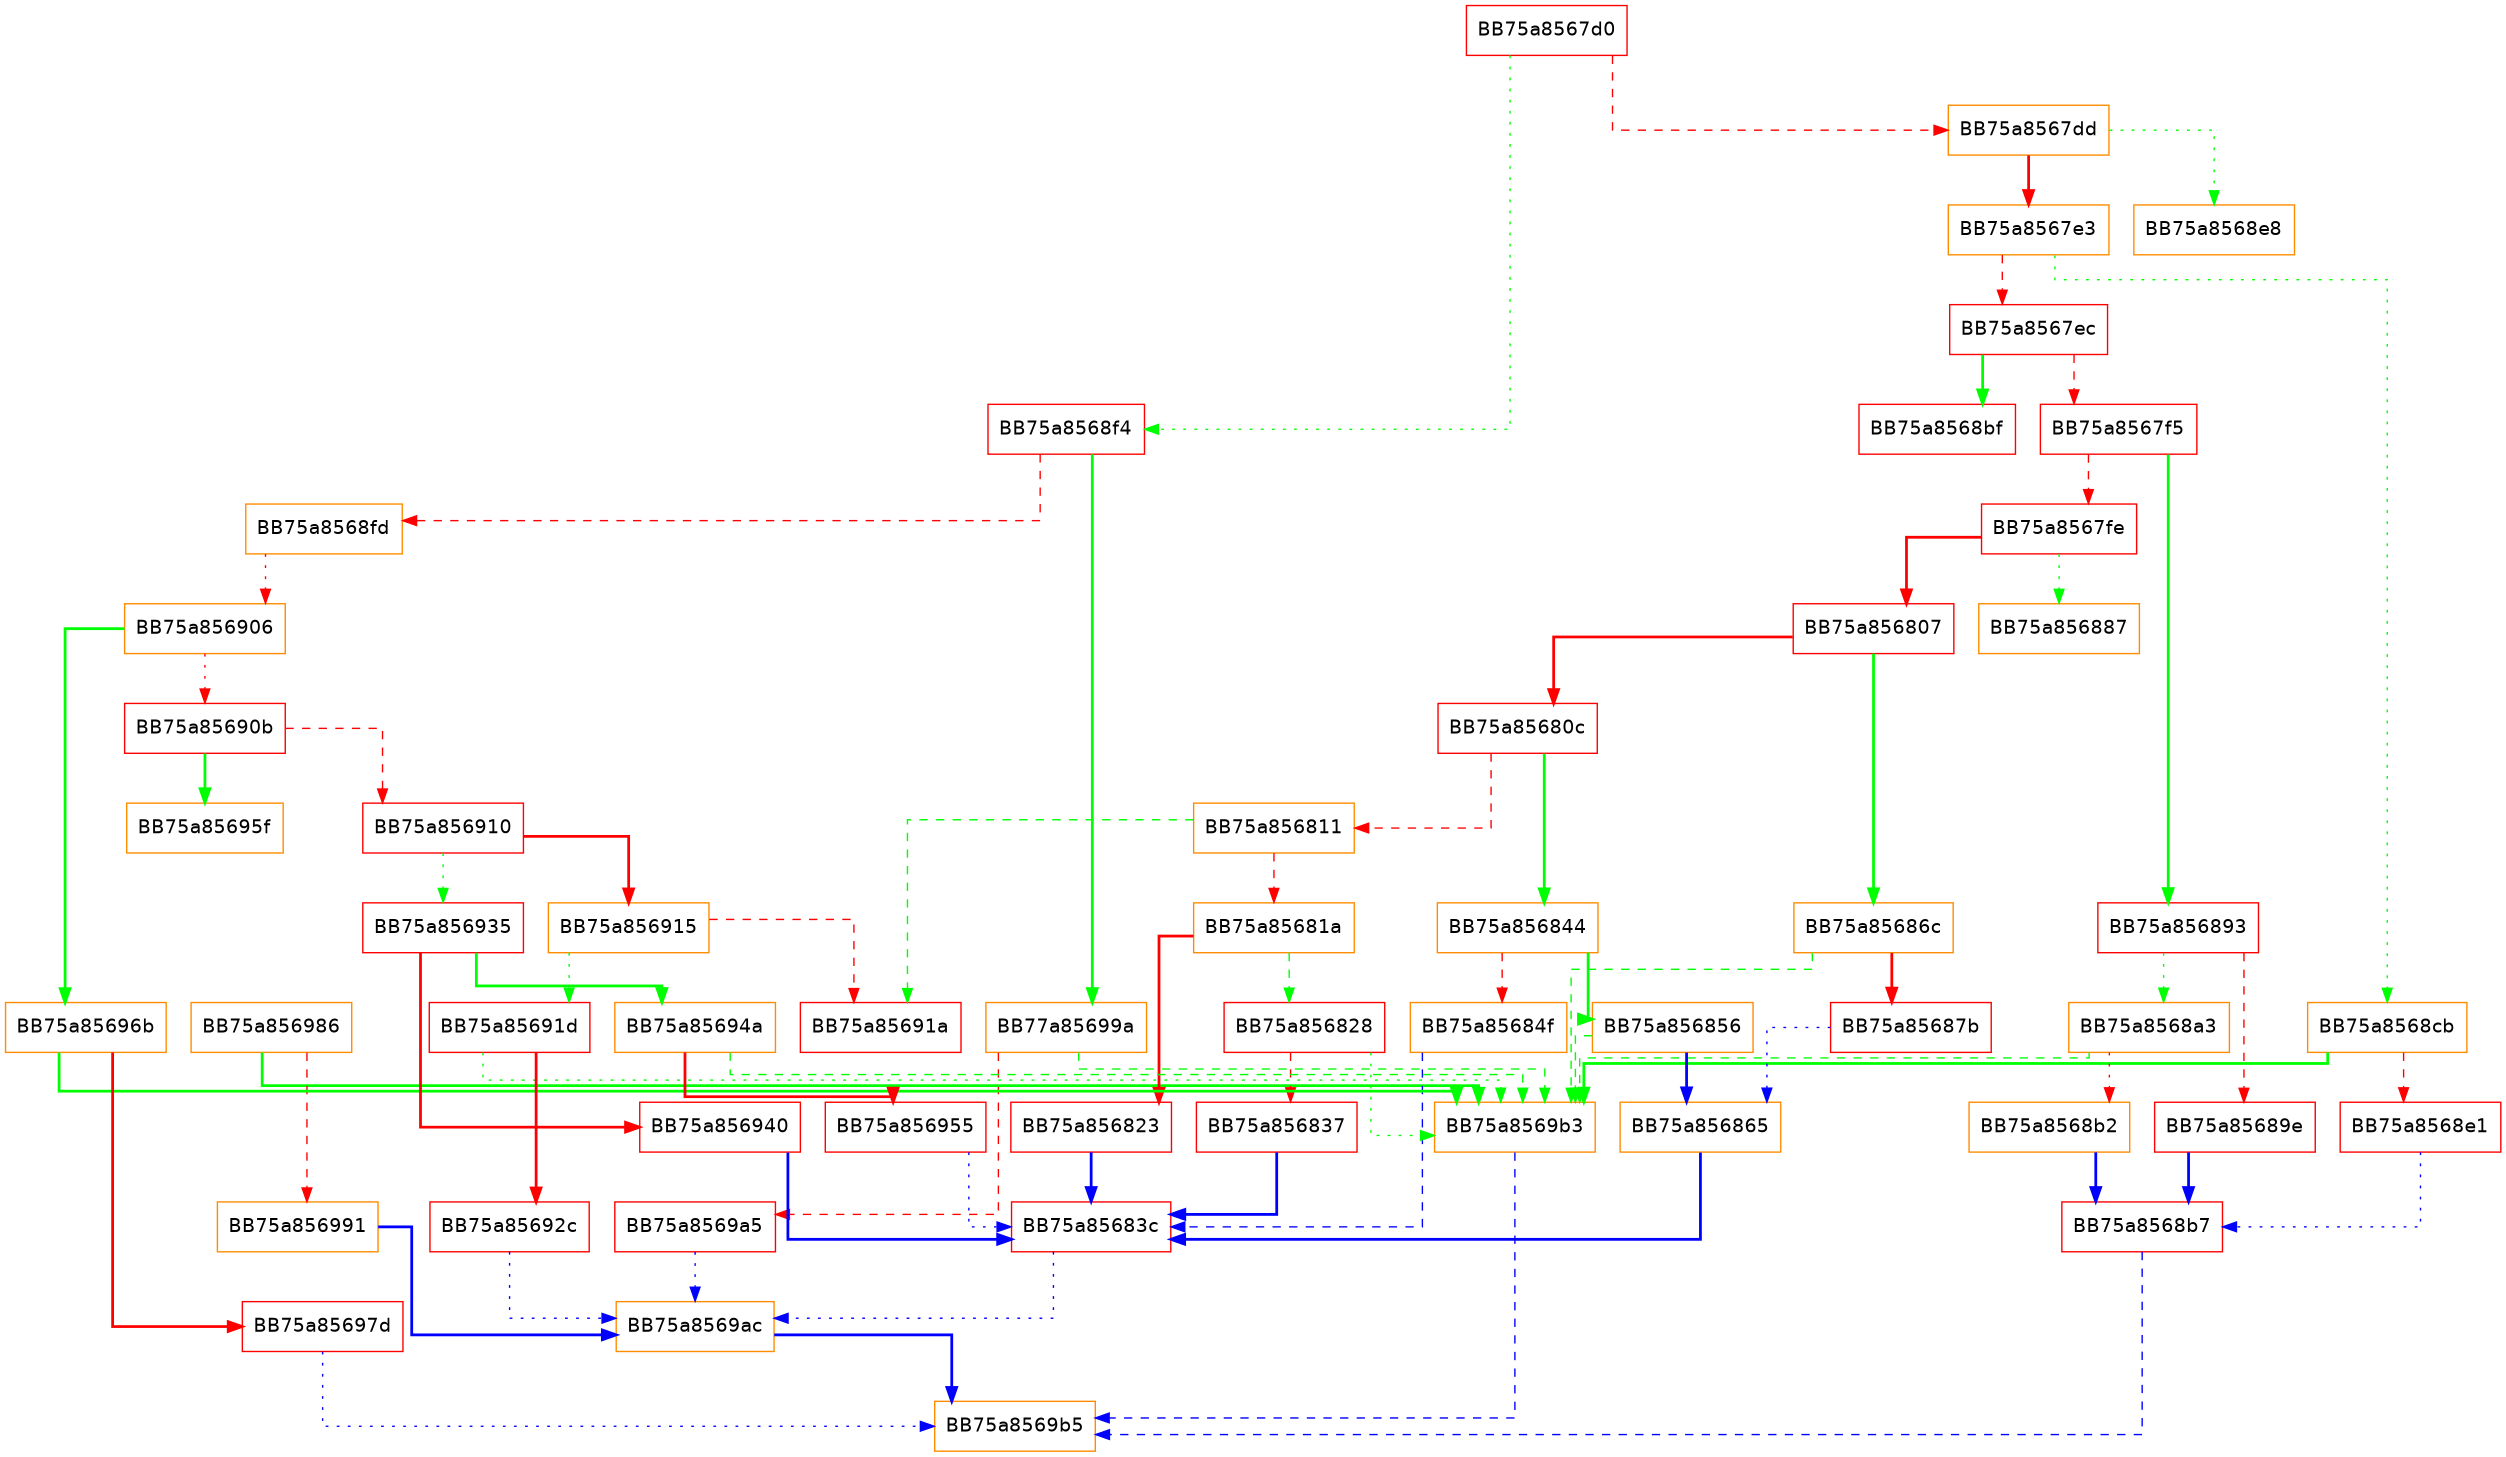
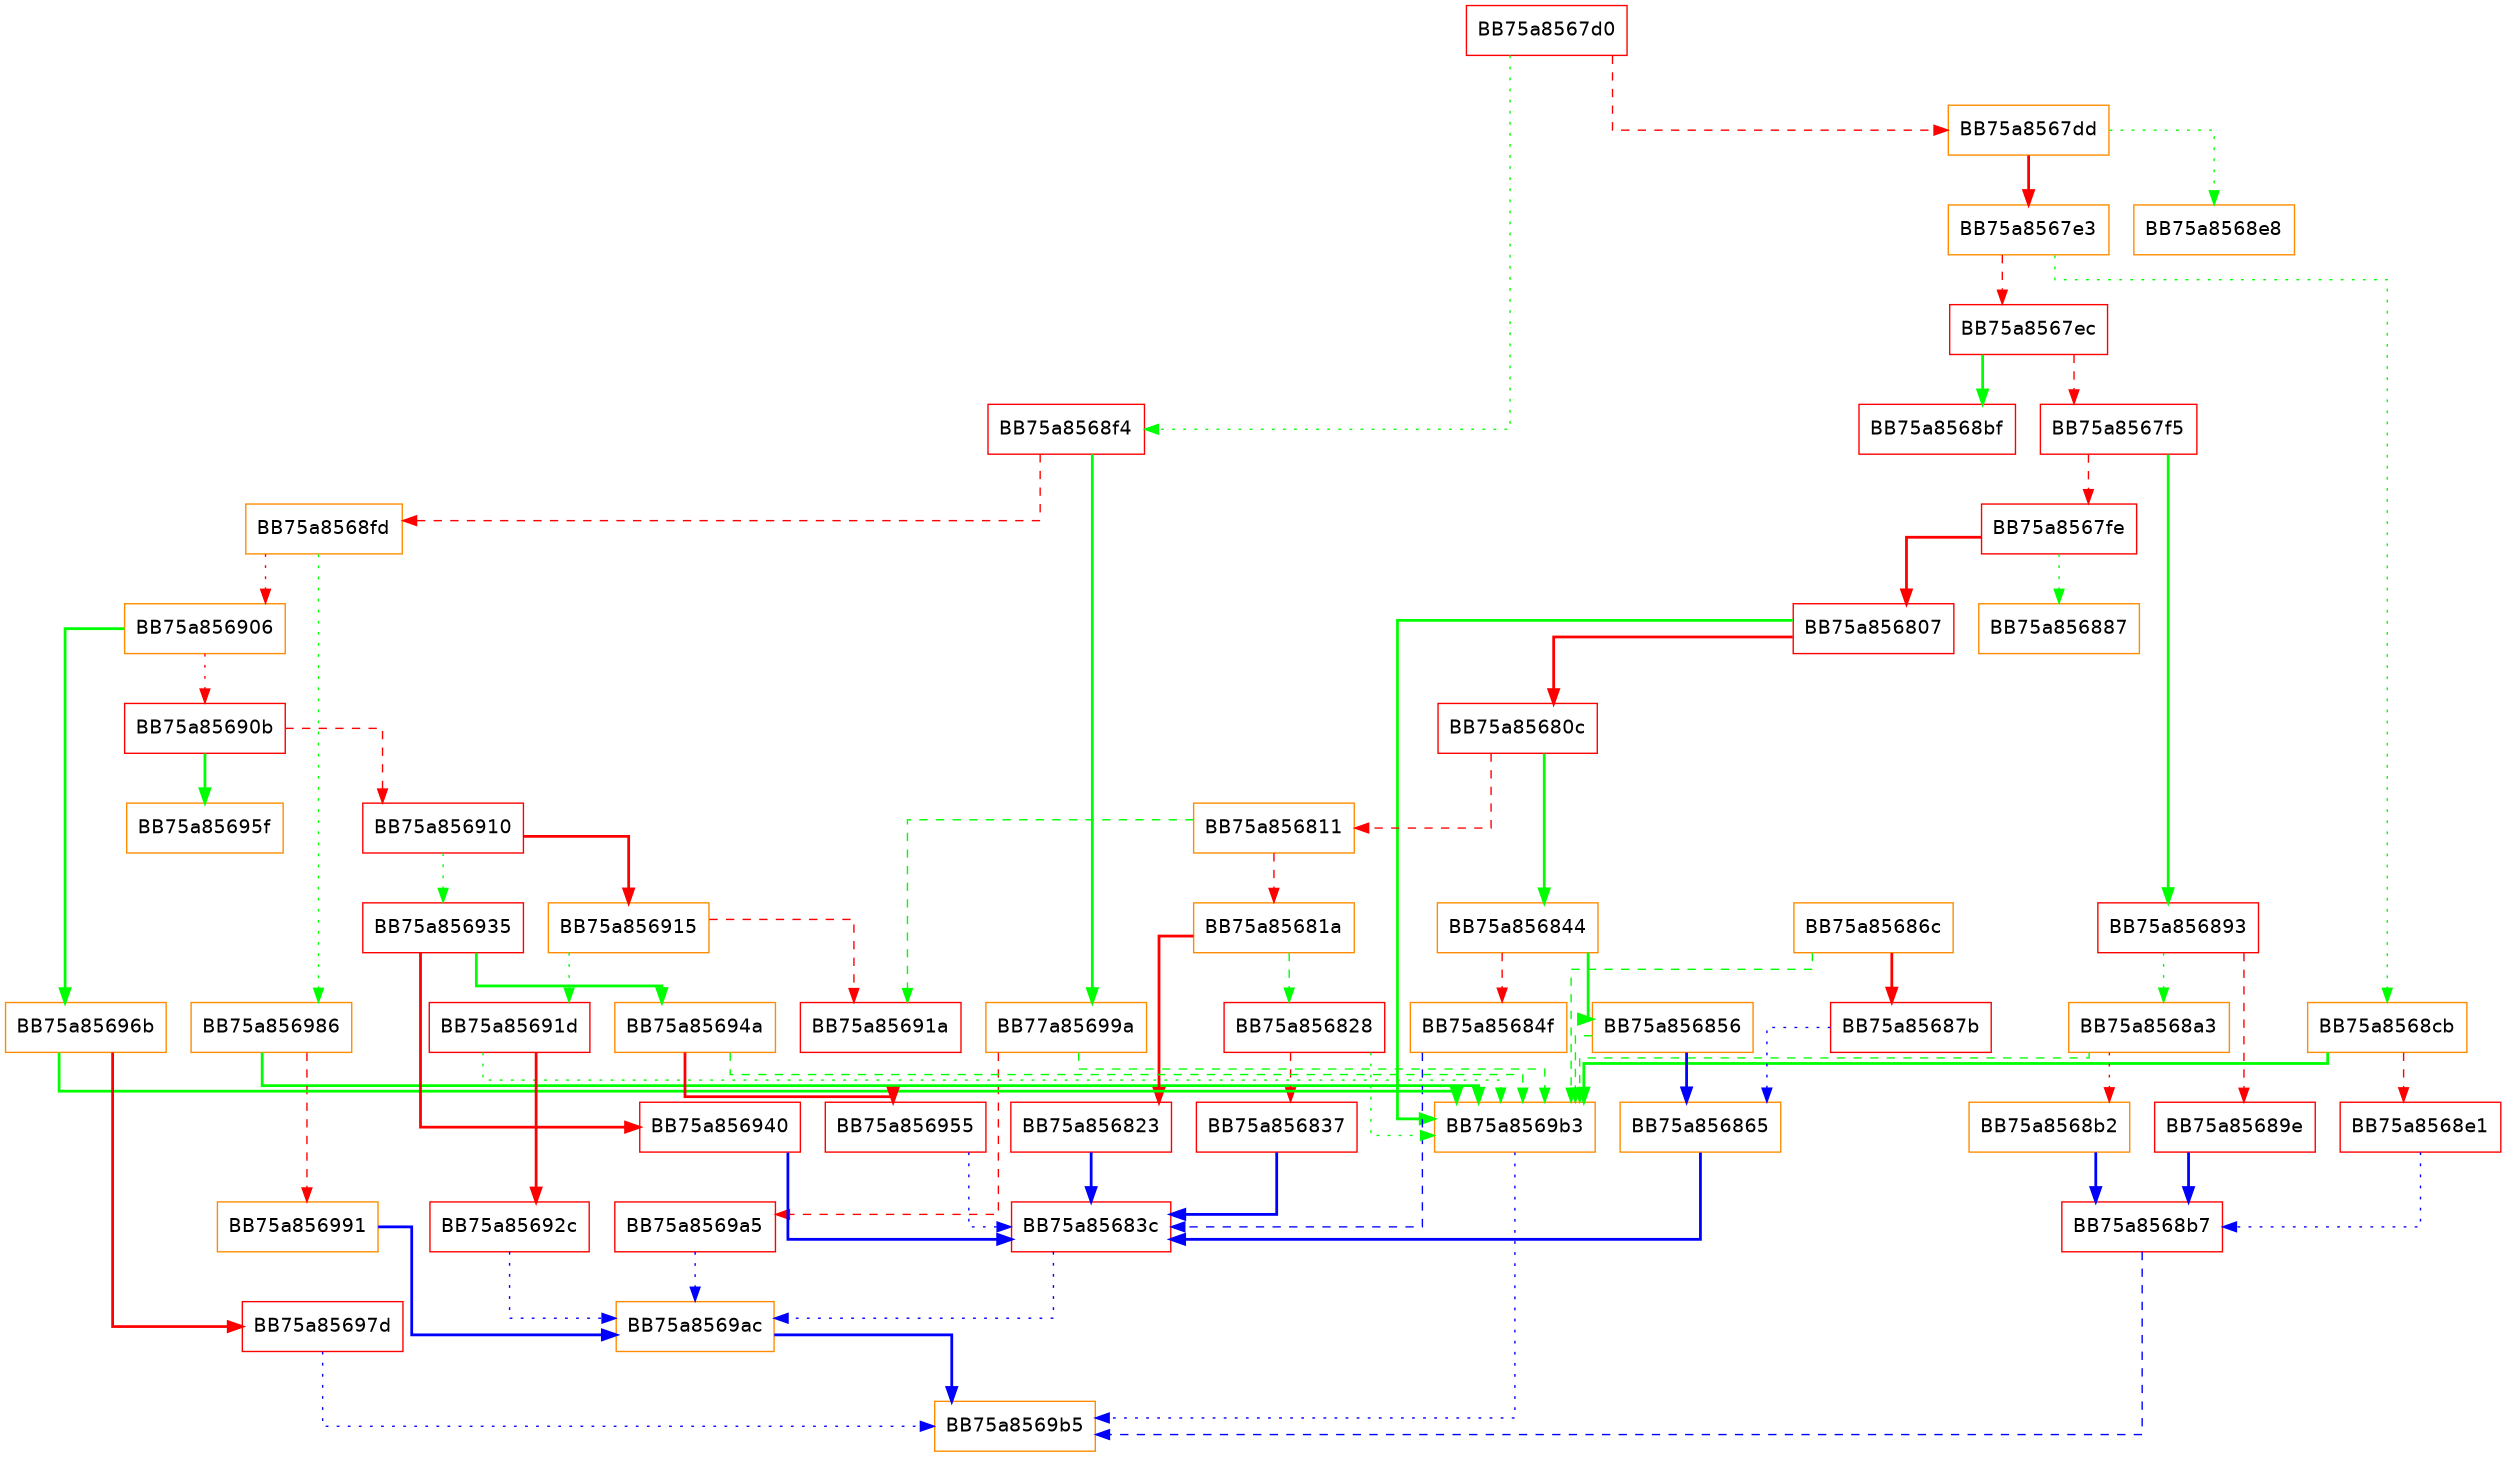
none -> (318, 771)
(1874, 771) -> (1397, 683)
(1445, 1418) -> (1445, 1418)
